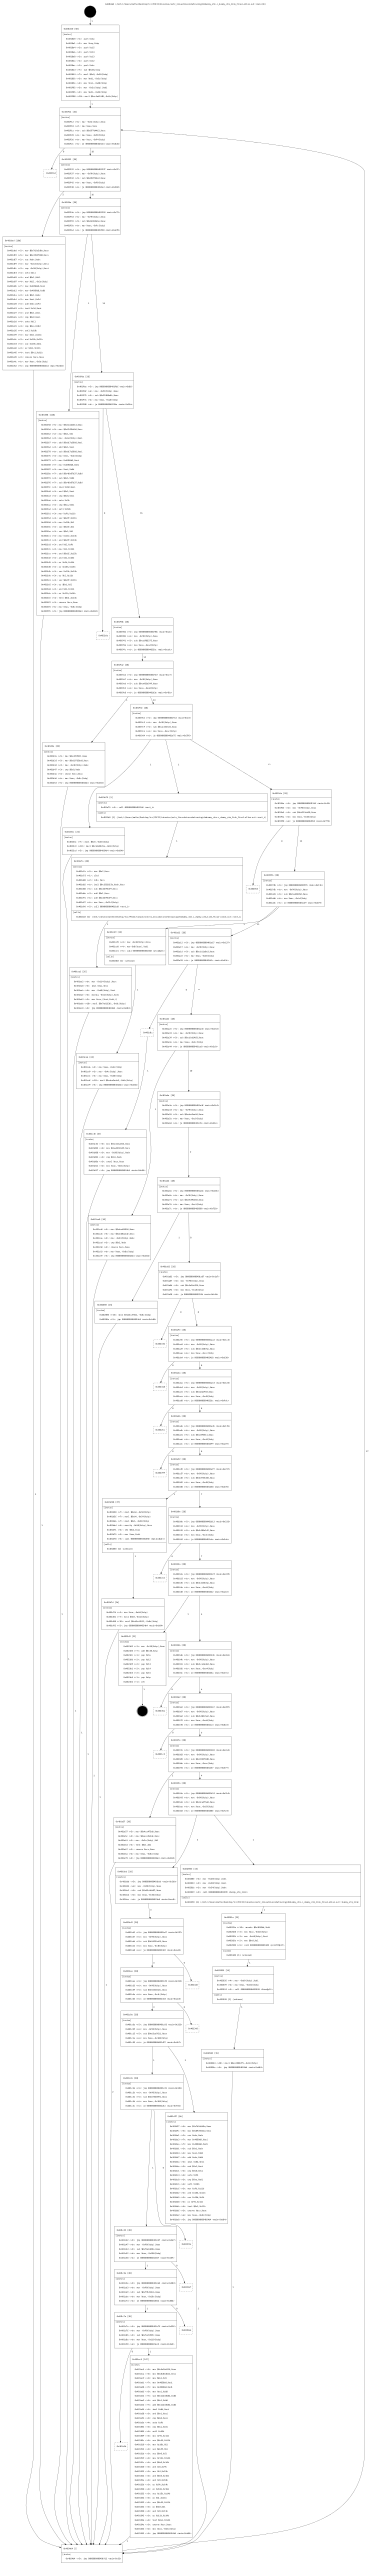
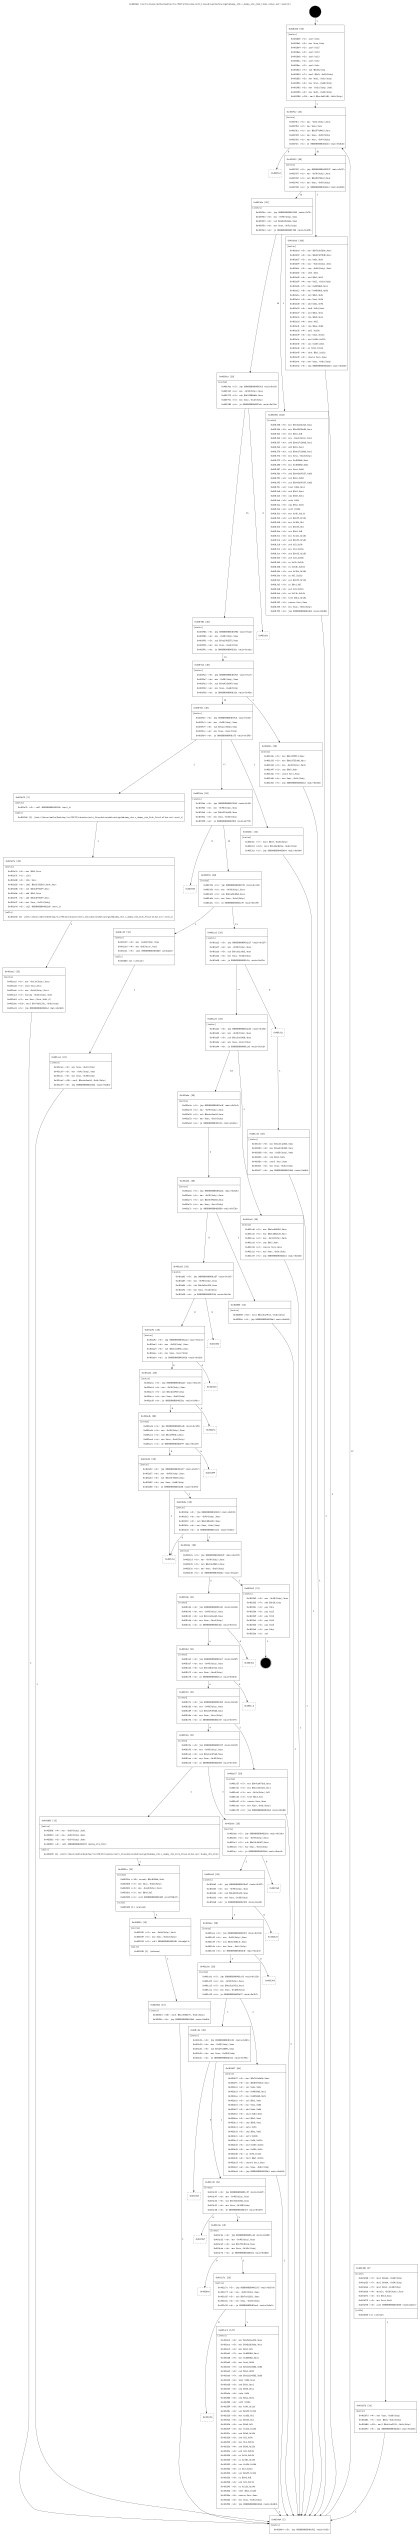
(172, 1495) -> (170, 1522)
none -> (274, 1888)
